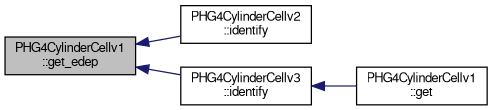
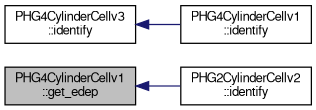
(246, 24) -> (246, 86)
(165, 72) -> none
(422, 86) -> (246, 24)
